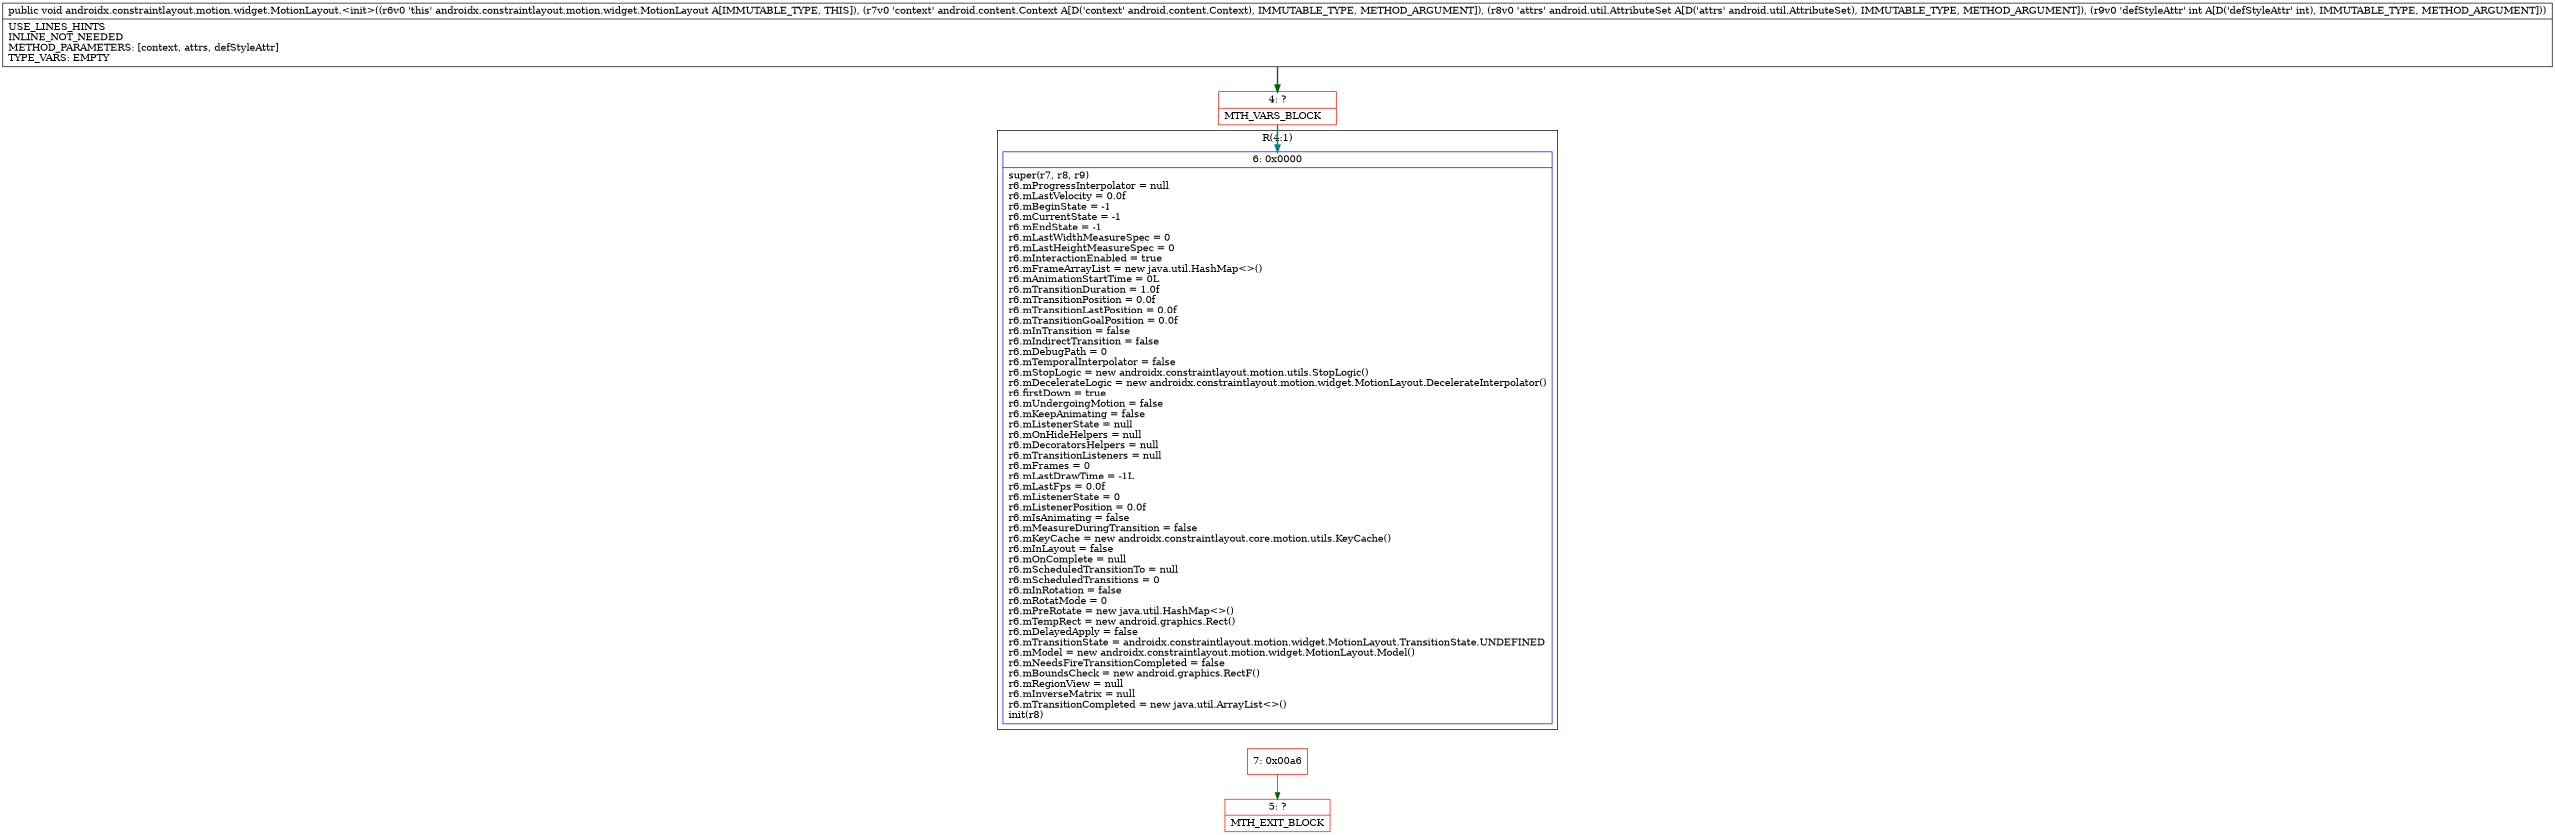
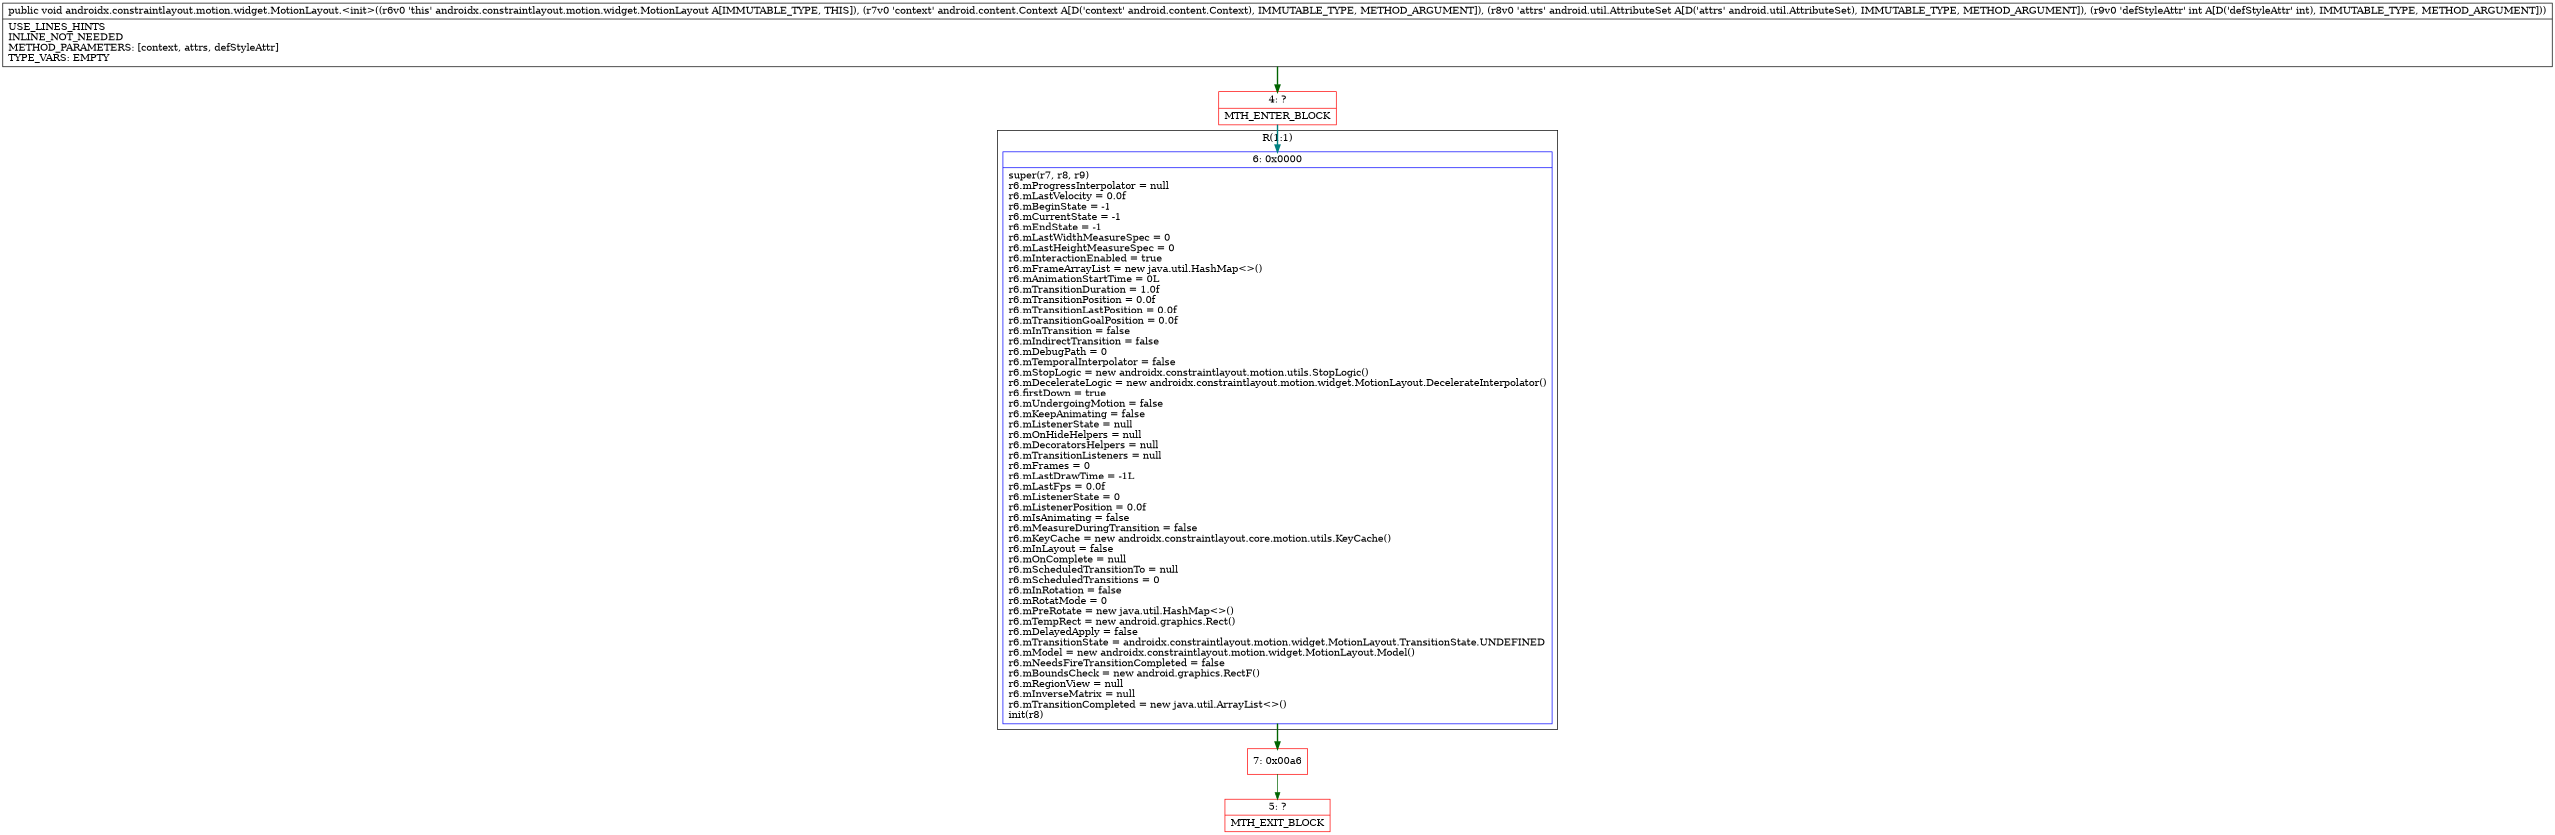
(1273, 116) -> (1278, 116)
(1278, 138) -> (1278, 138)
none -> (1278, 734)
